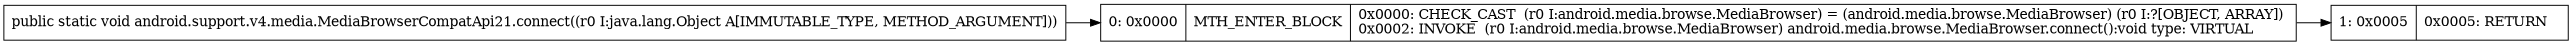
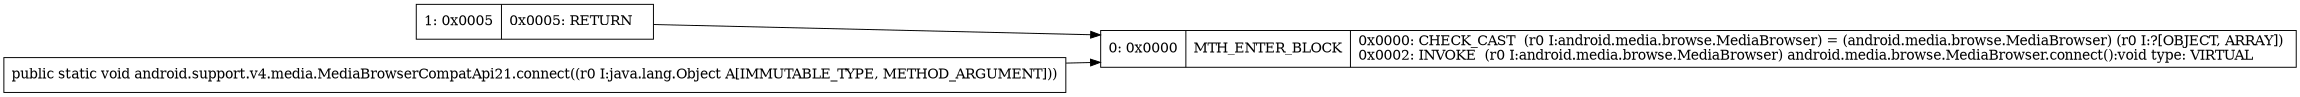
(2309, 23) -> (872, 30)
